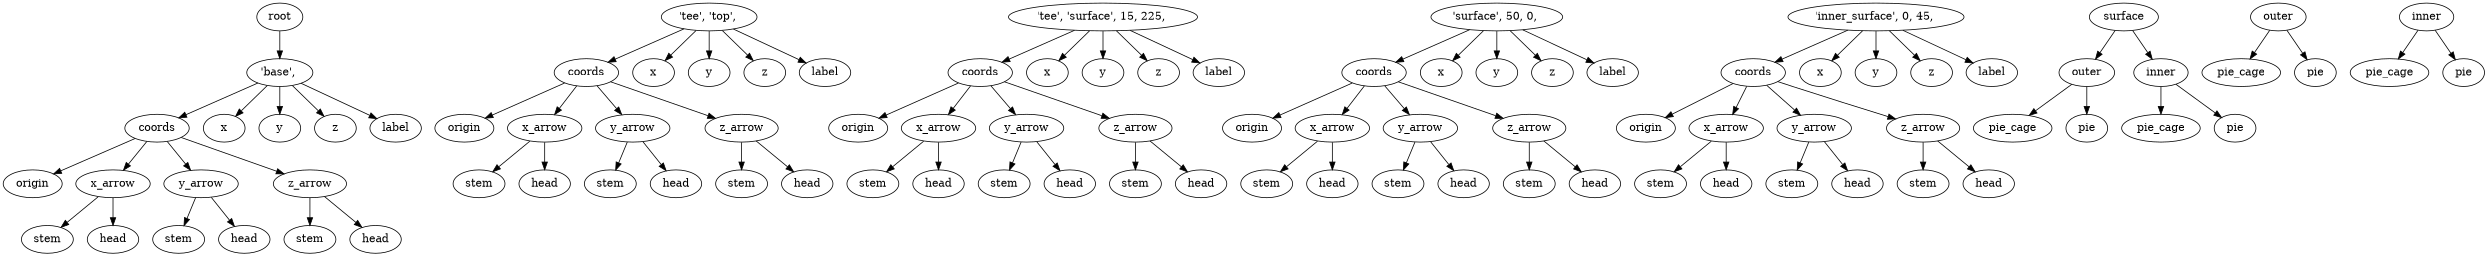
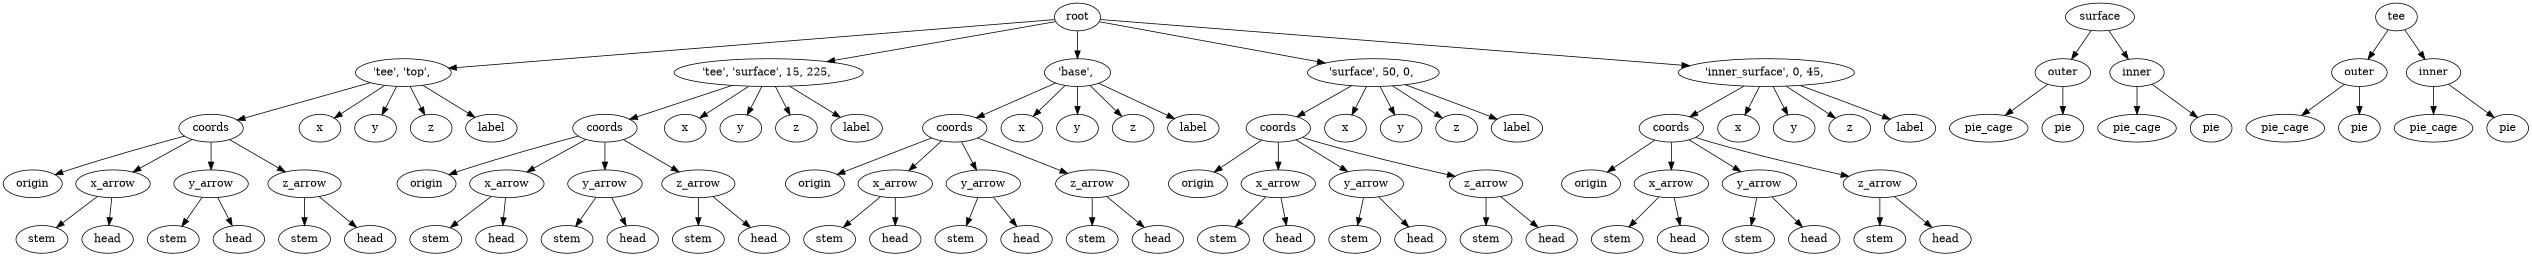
none -> (2396, 17)
none -> (945, 41)
none -> (1208, 42)
none -> (1391, 42)
none -> (756, 44)
